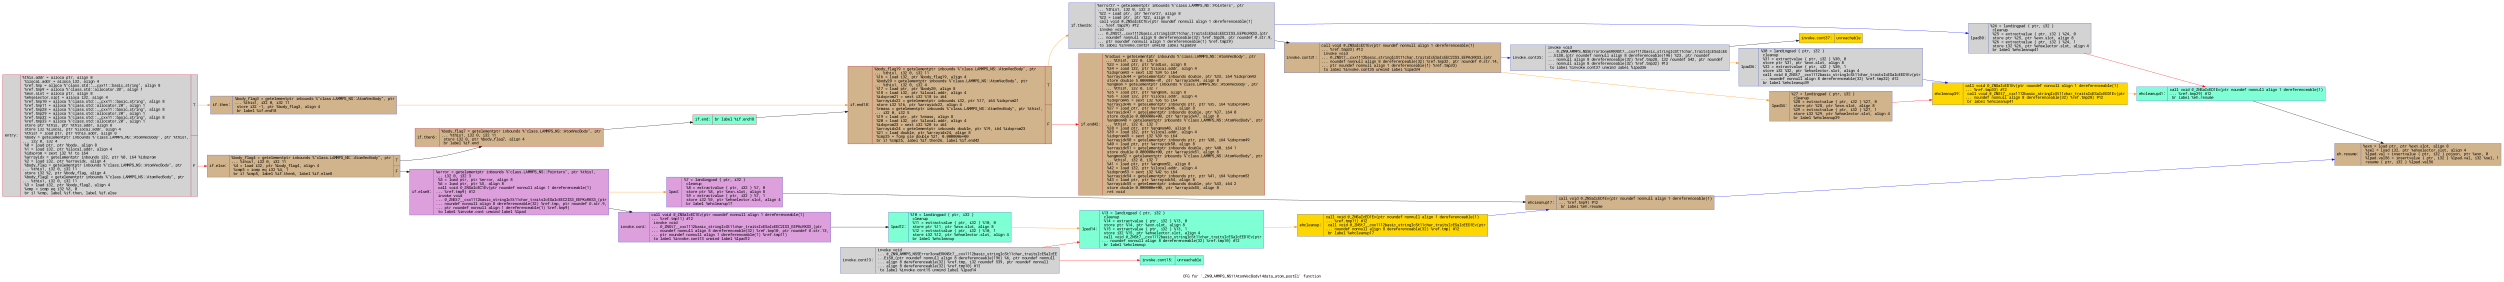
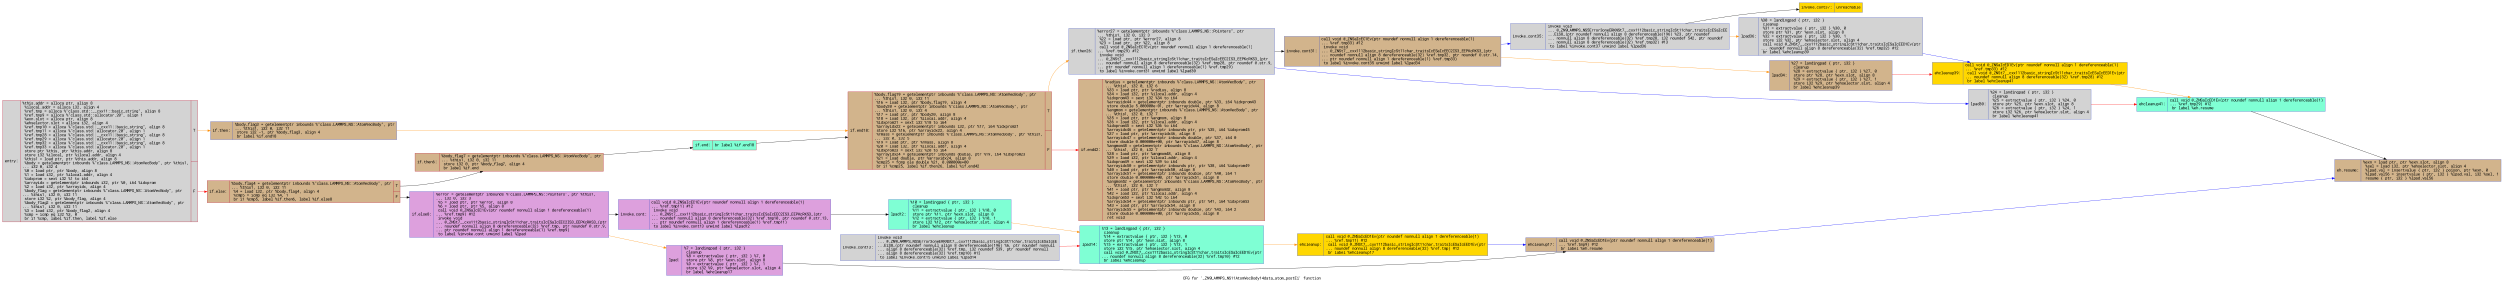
(304, 166) -> (304, 192)
(1172, 260) -> none
